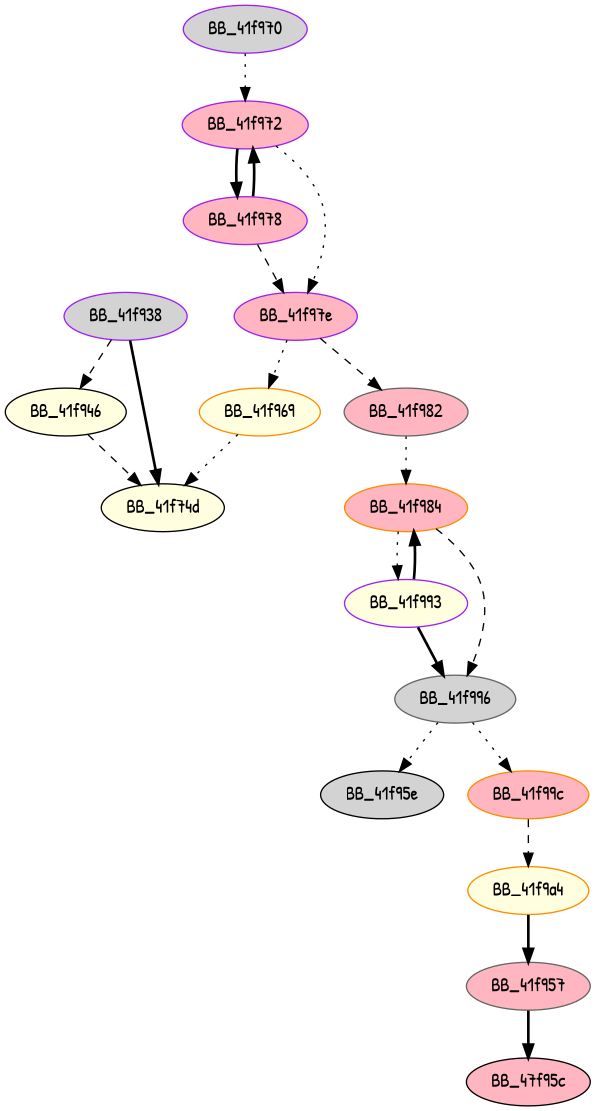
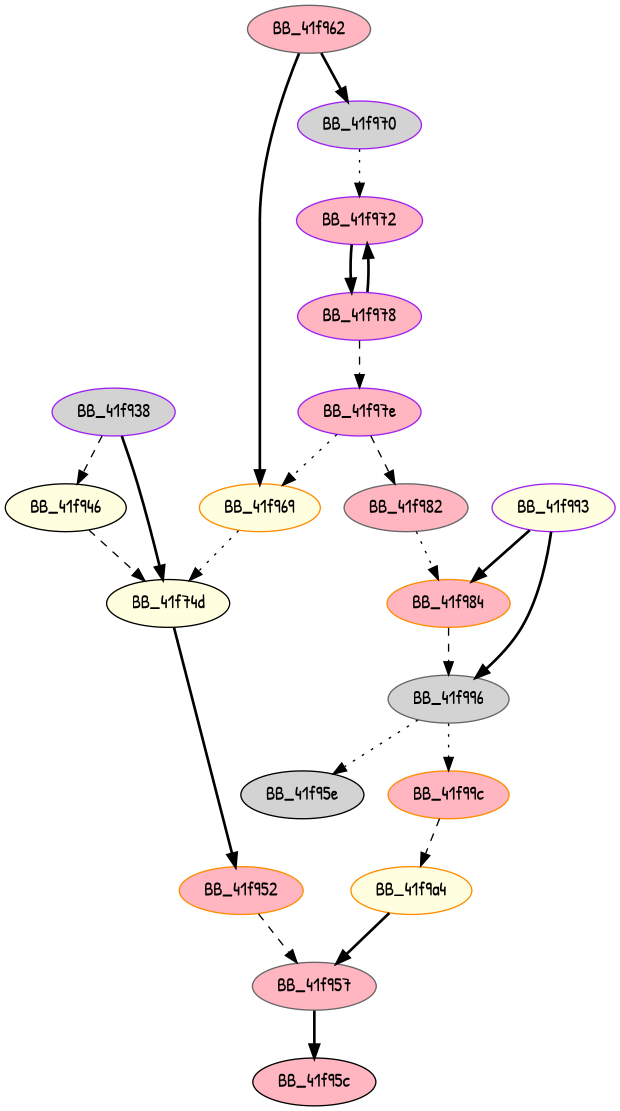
none -> (309, 29)
(323, 205) -> none
(397, 549) -> none
none -> (241, 891)
(528, 1082) -> (314, 1082)
